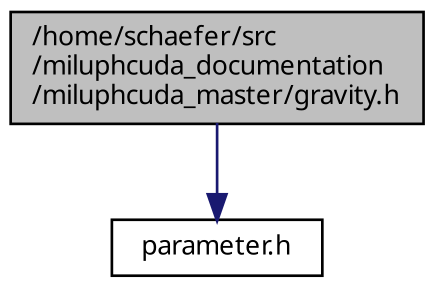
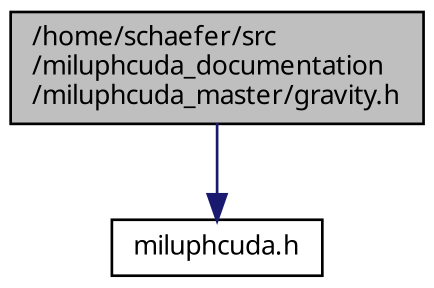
(217, 248) -> (217, 248)
